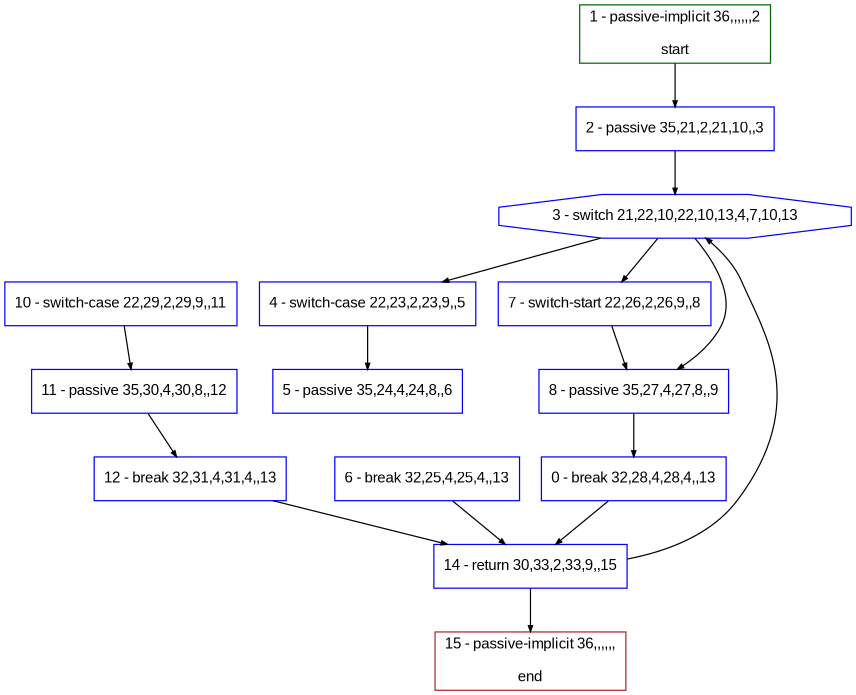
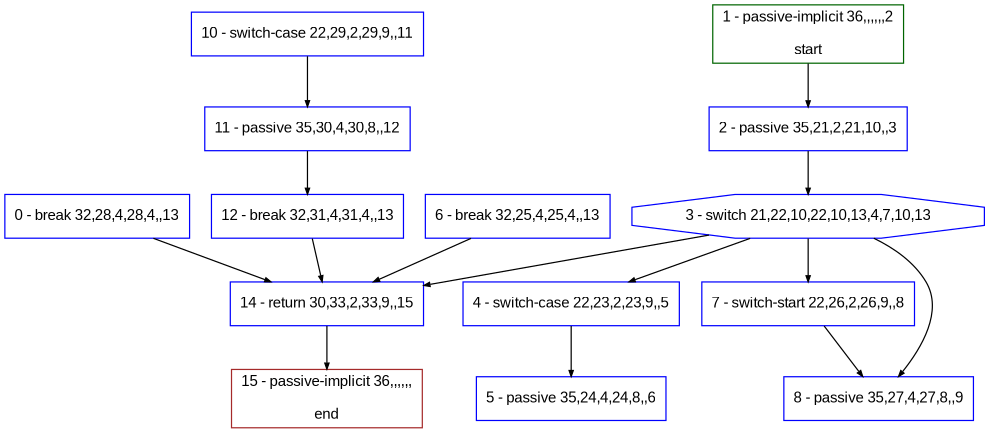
(772, 431) -> (570, 260)
(634, 432) -> none
